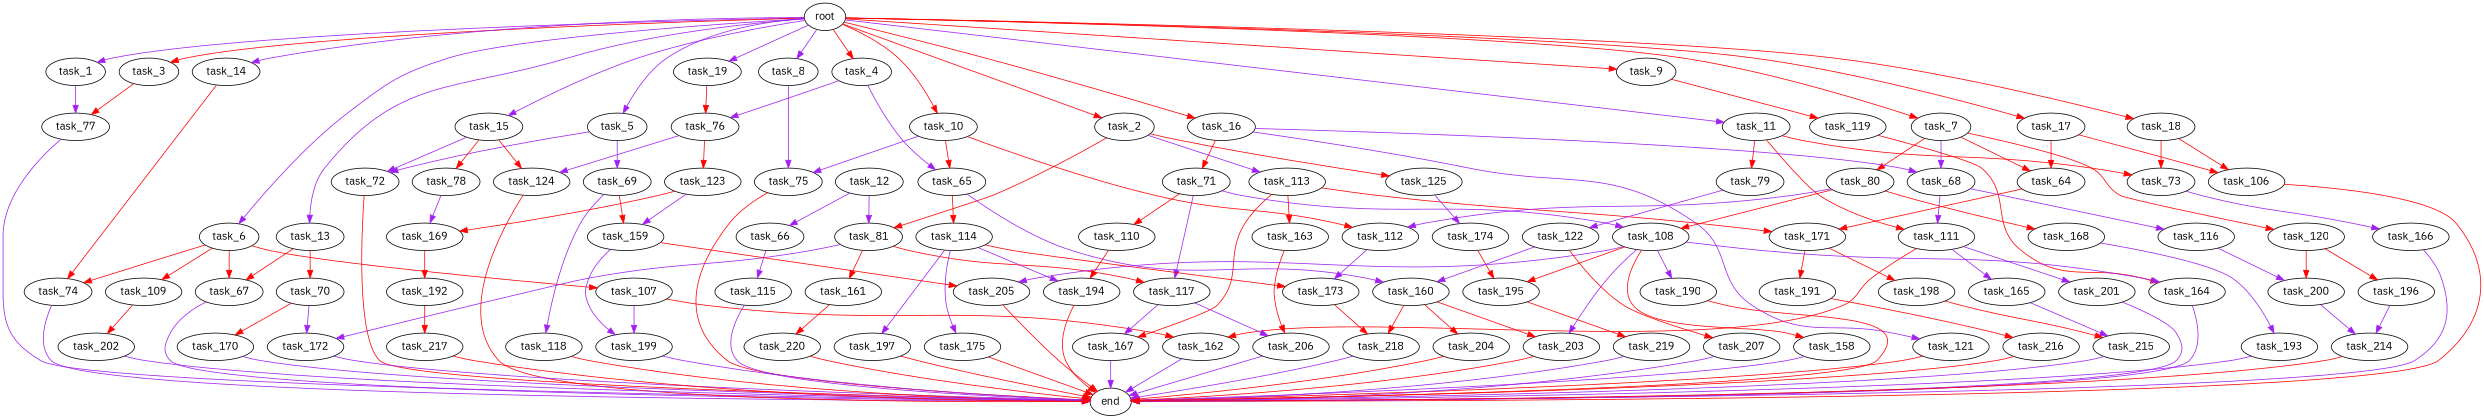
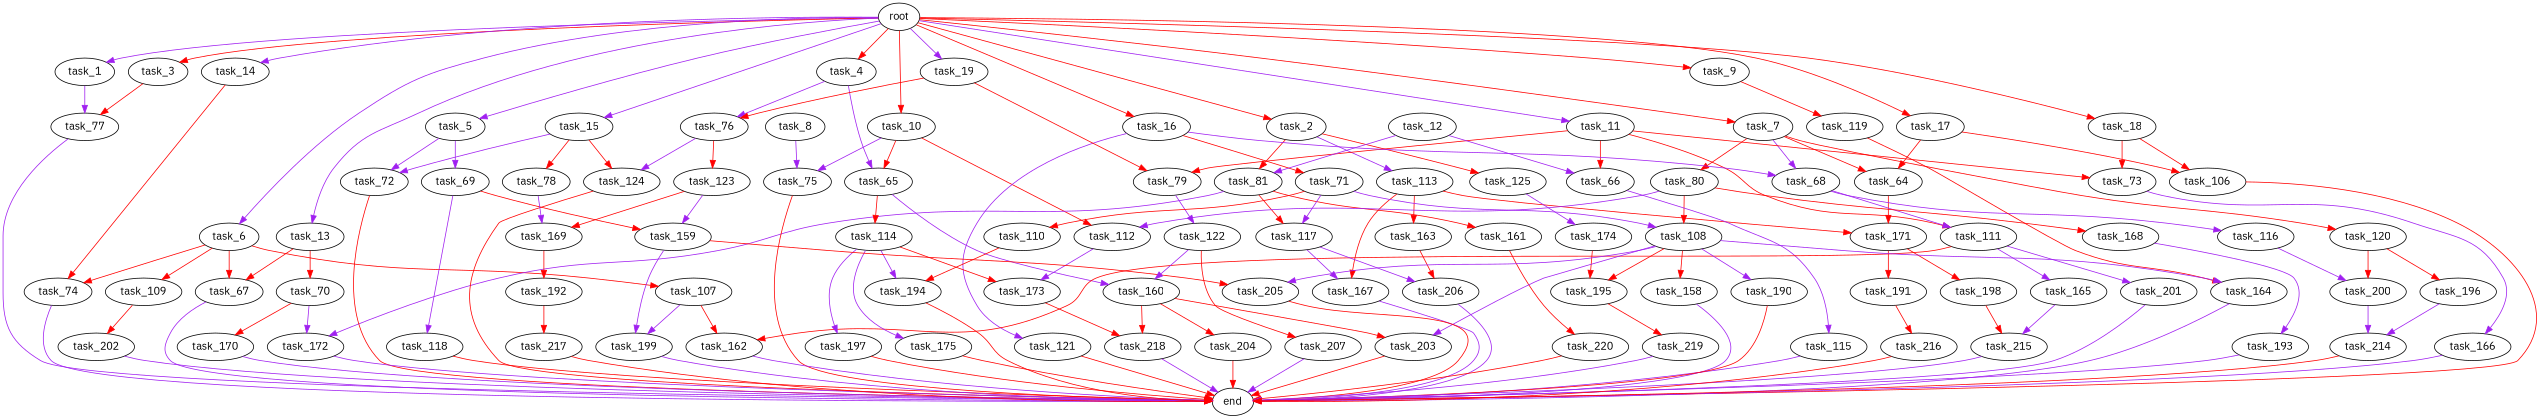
(809, 41) -> none
none -> (1057, 125)
none -> (1600, 151)
